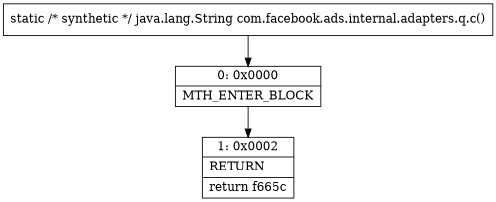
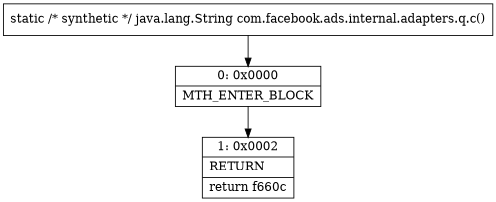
(248, 187) -> (248, 187)
